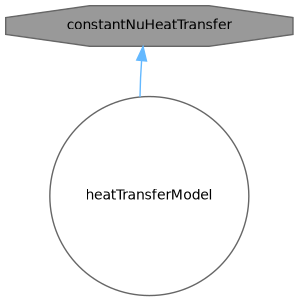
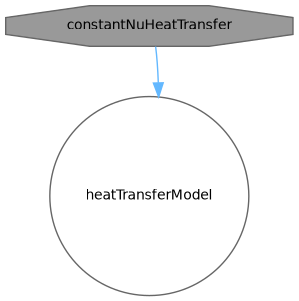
(141, 79) -> (157, 65)
